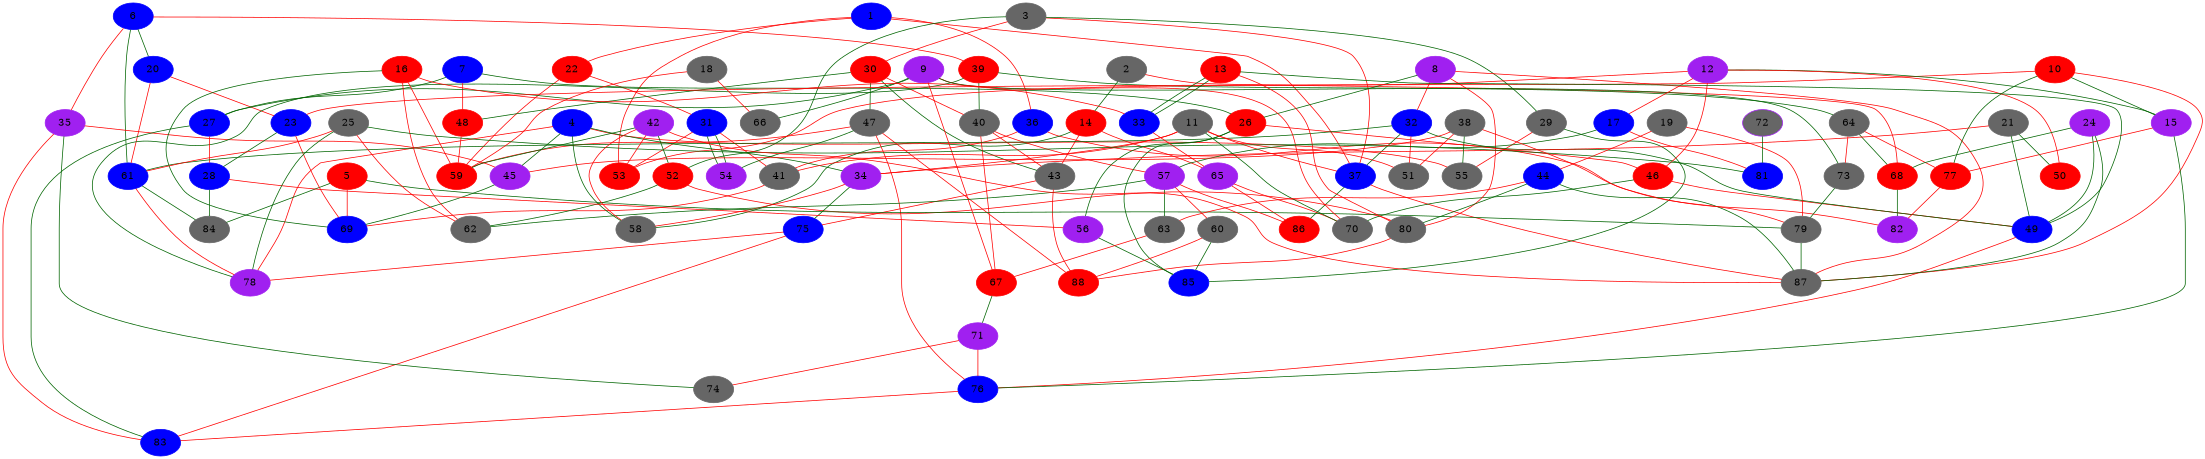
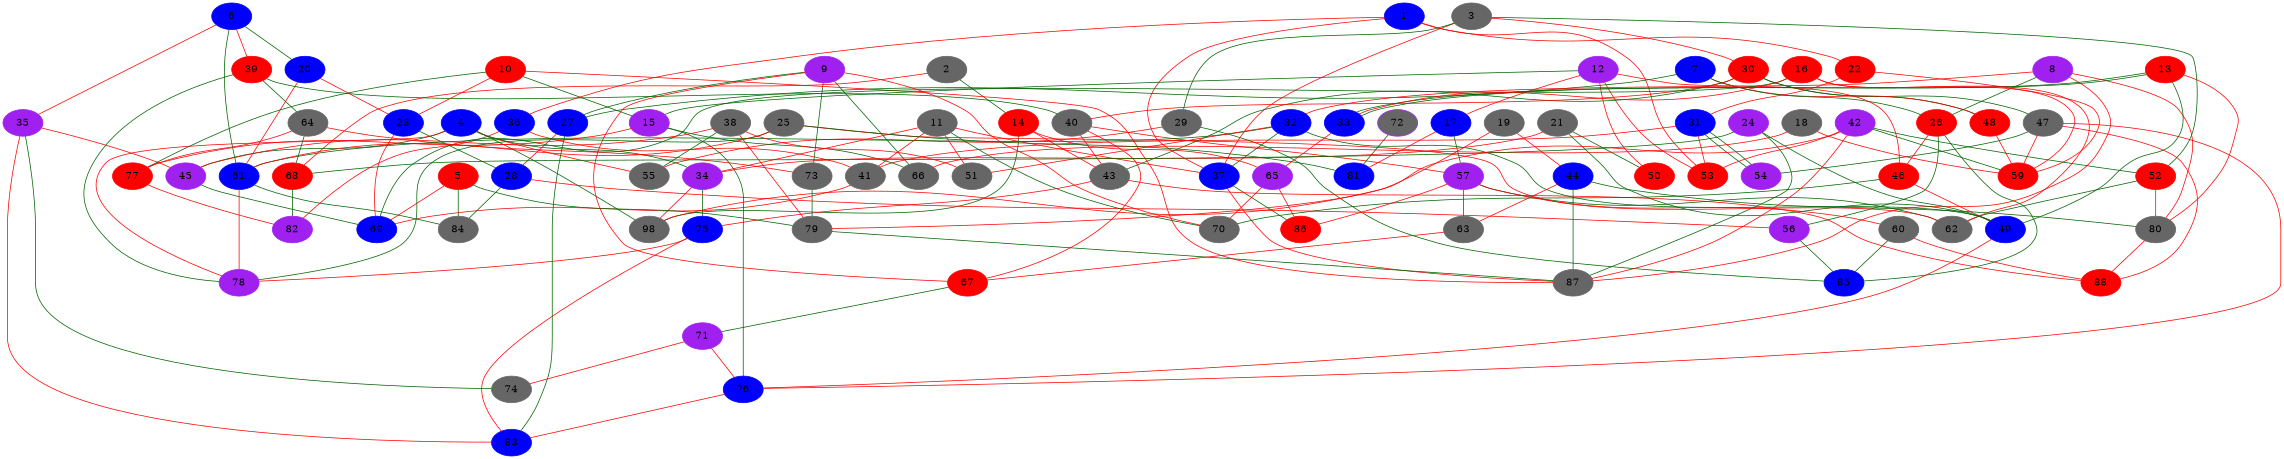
none -> (786, 145)
(636, 229) -> (649, 229)
